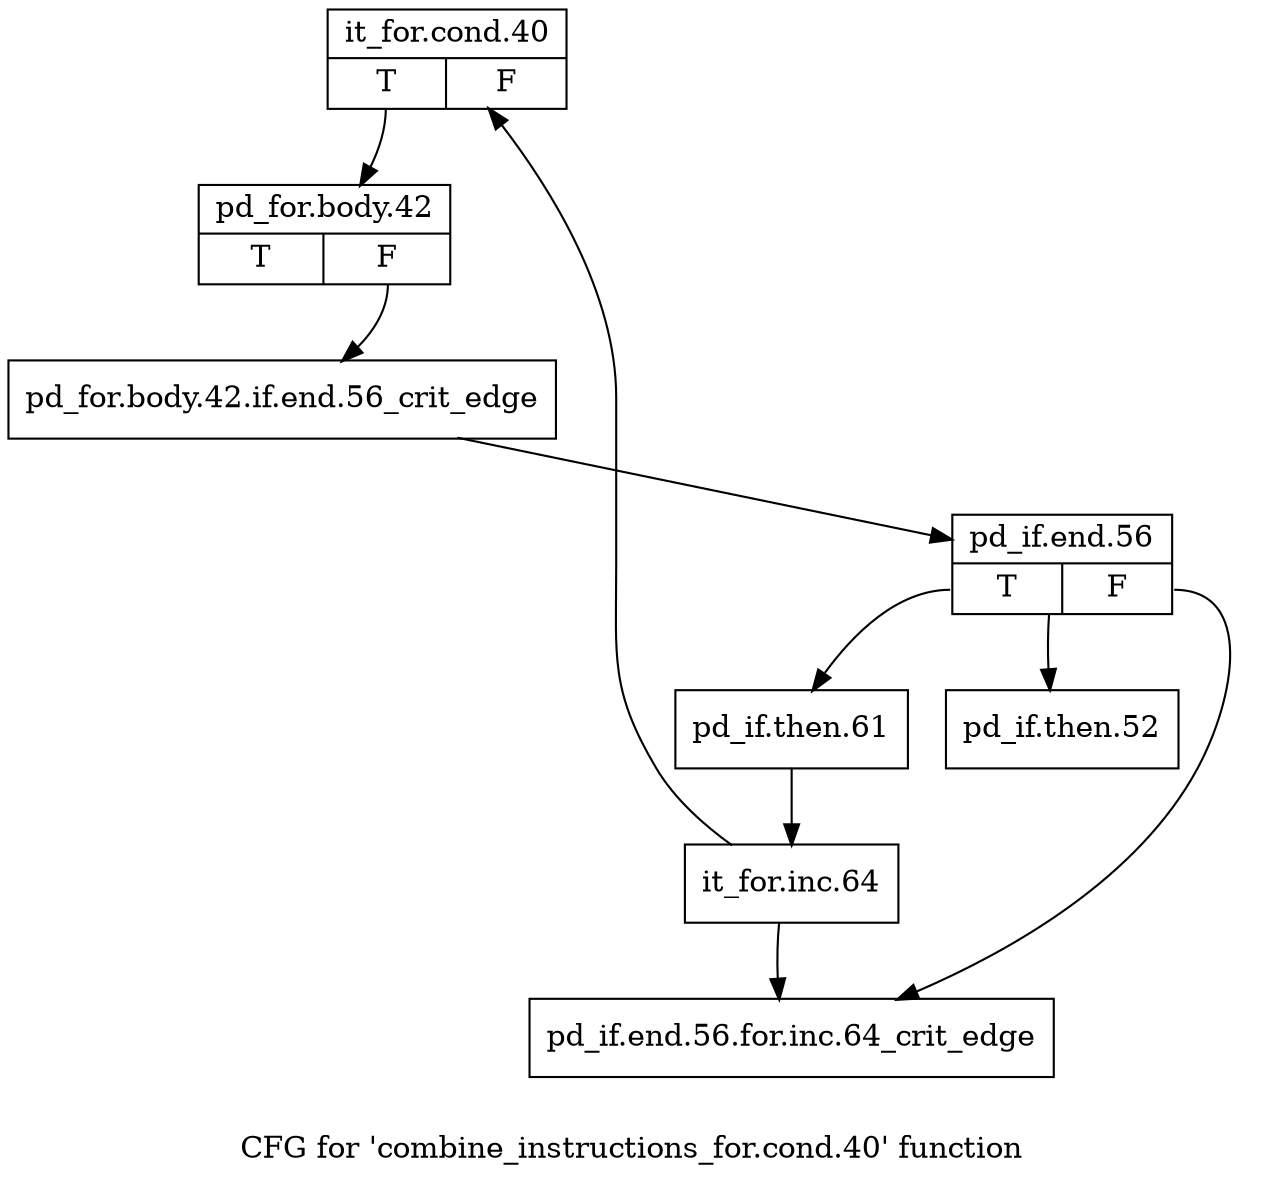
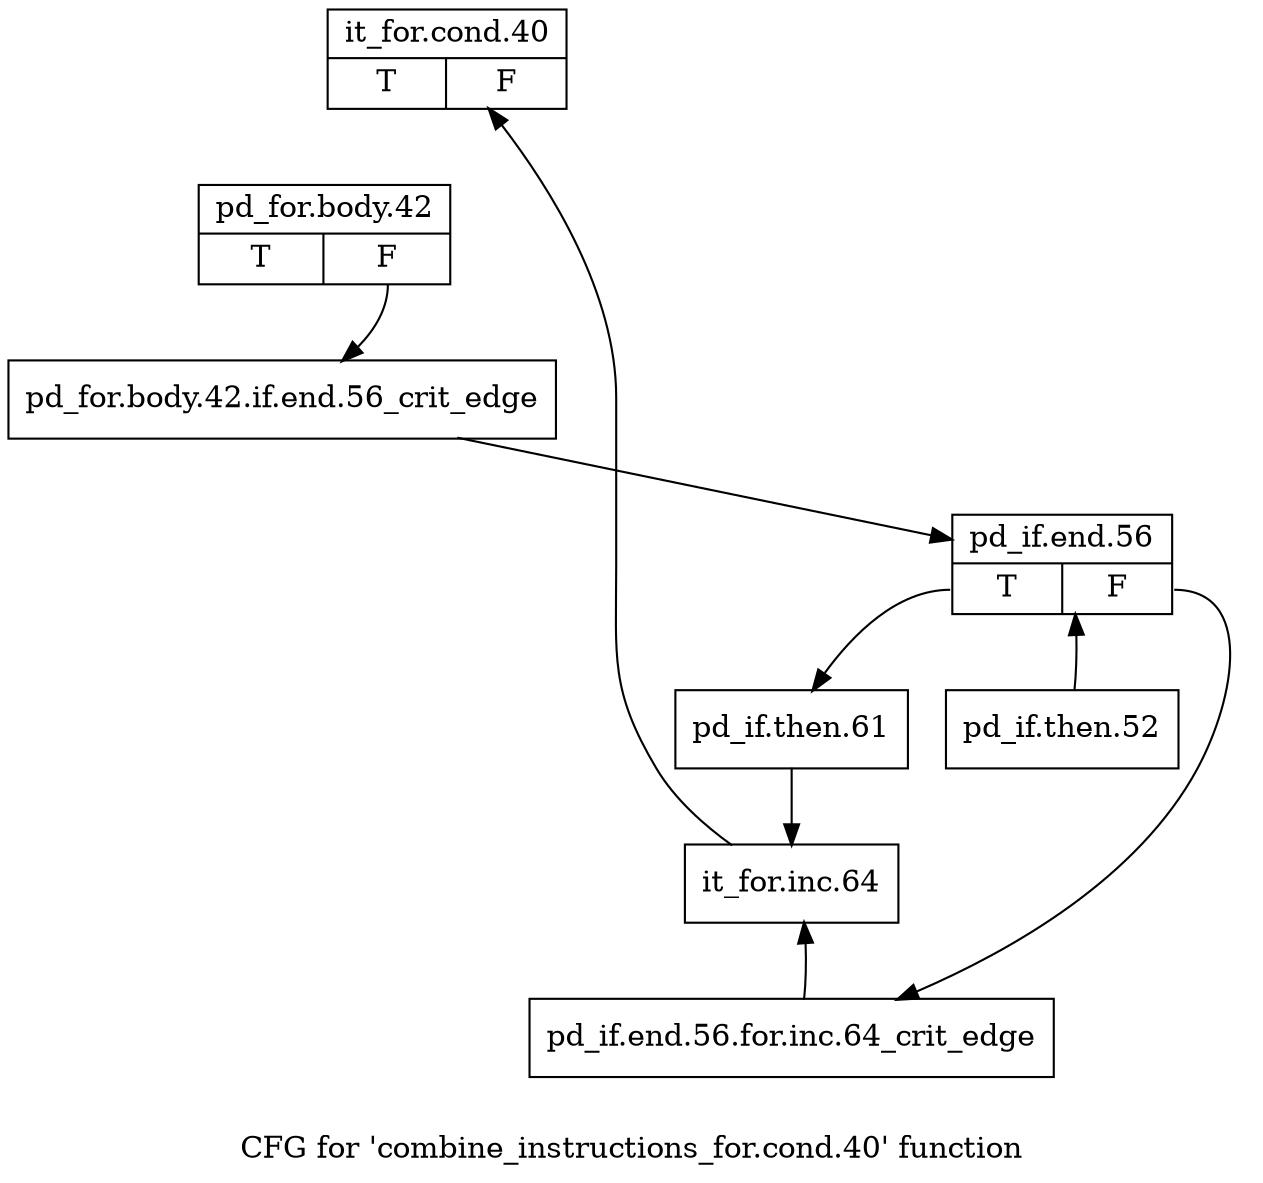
(381, 139) -> none
(1048, 642) -> (1076, 663)
(778, 950) -> (806, 972)
